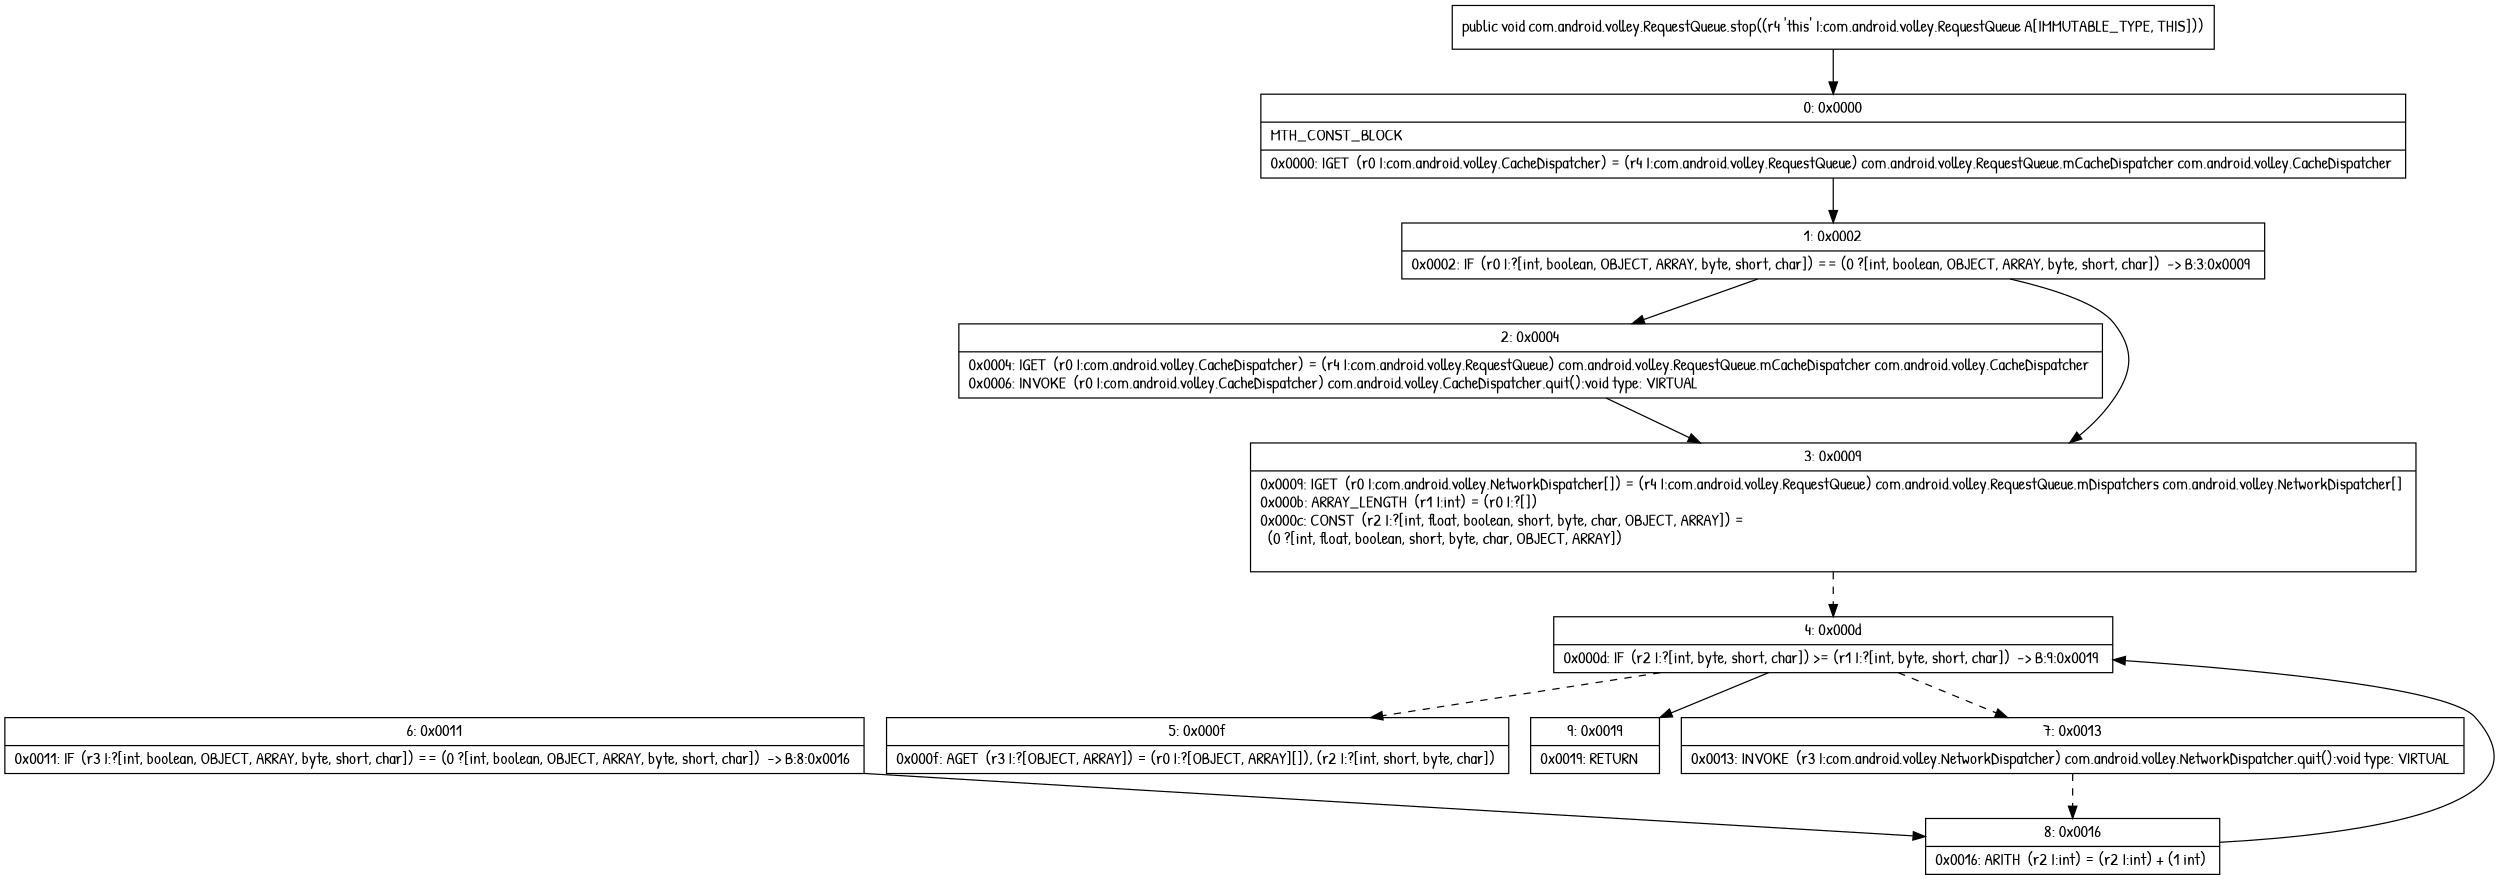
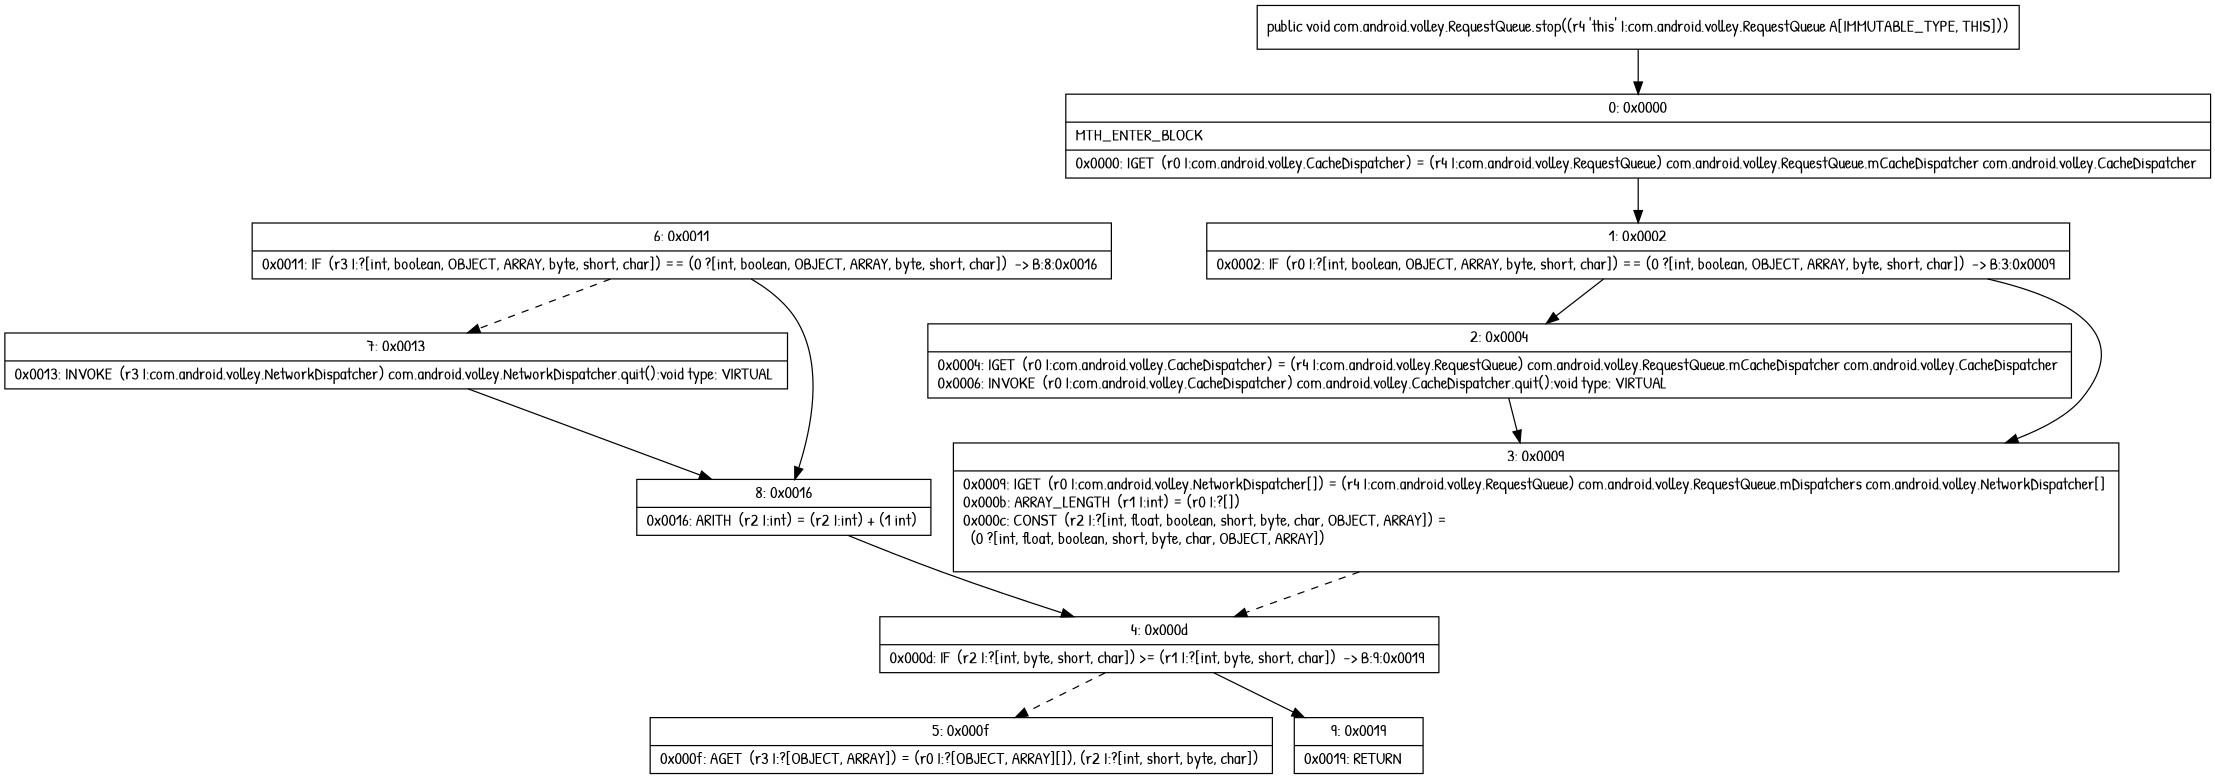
(1337, 136) -> (1140, 136)
(1947, 693) -> (545, 304)
(2073, 790) -> (584, 432)
